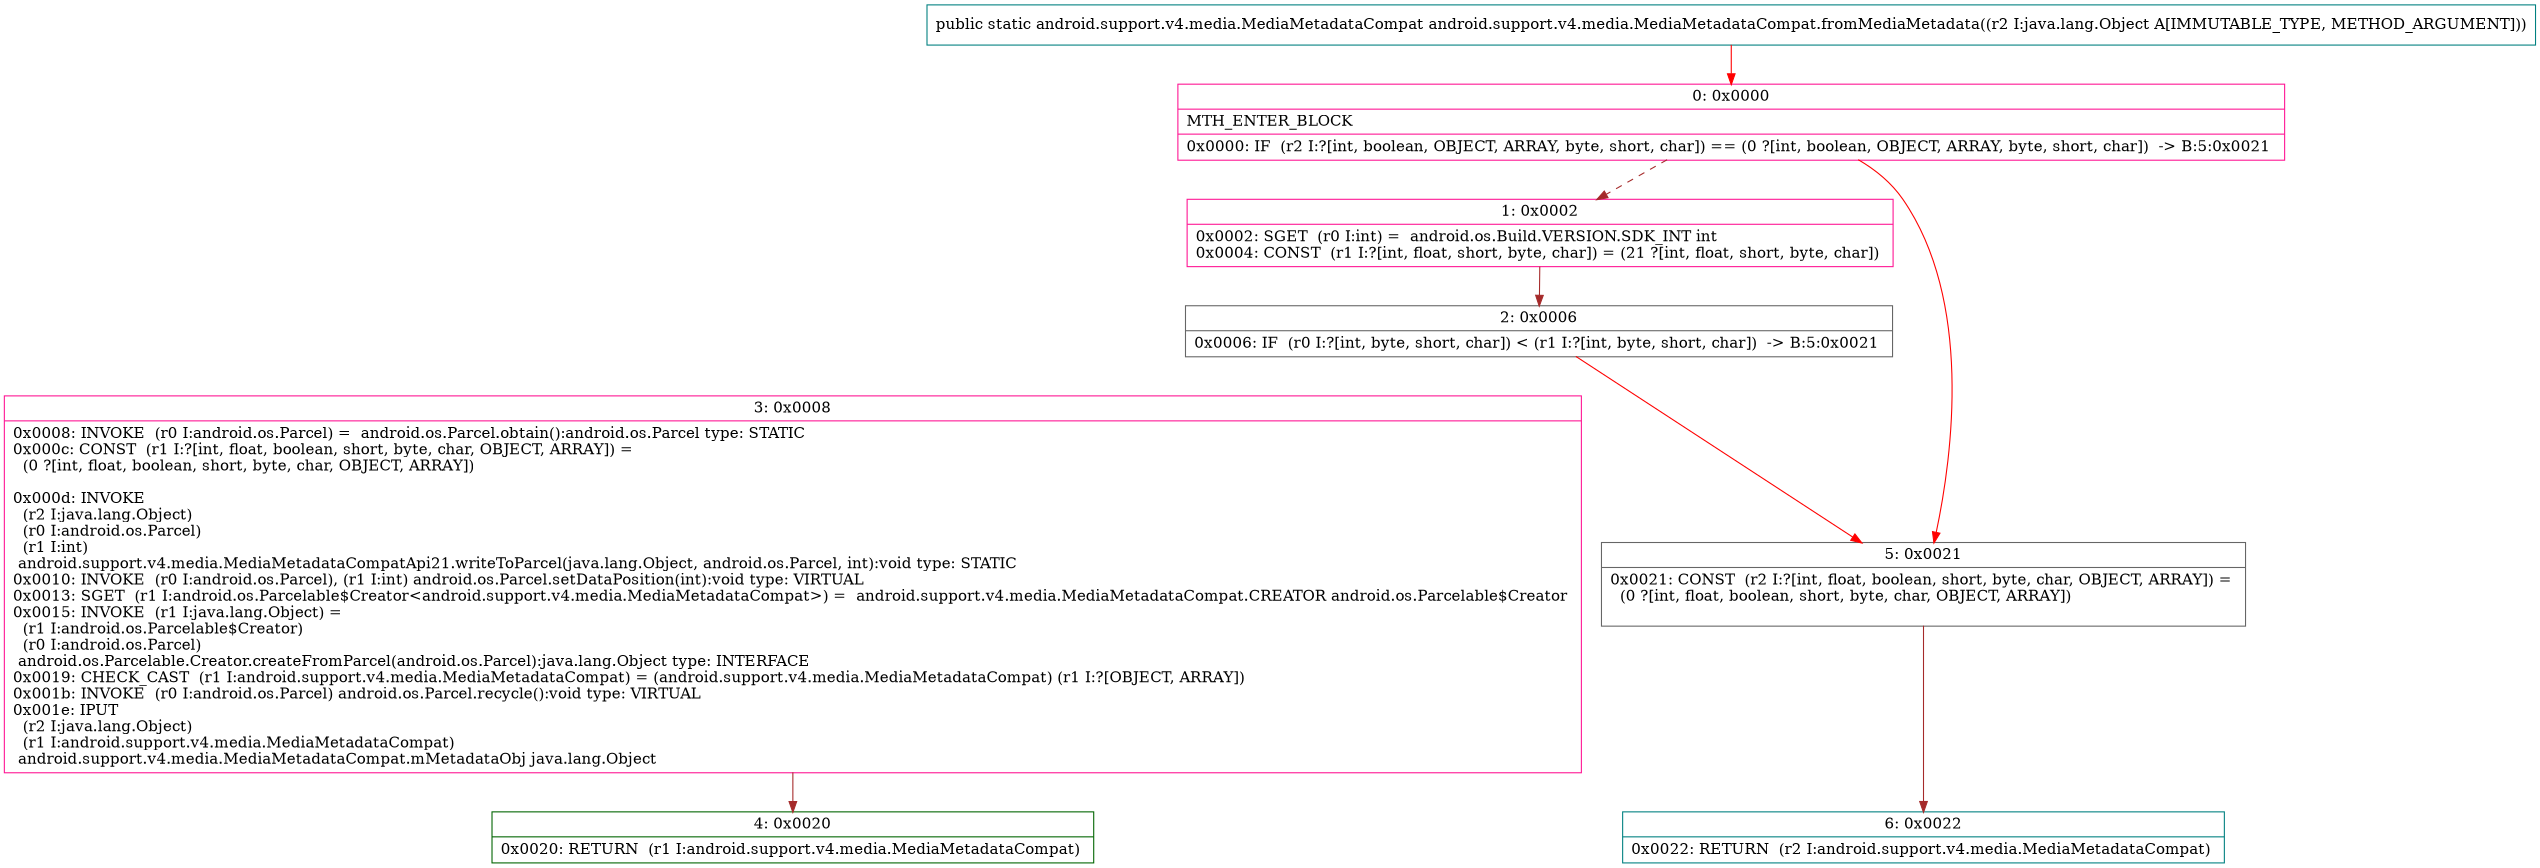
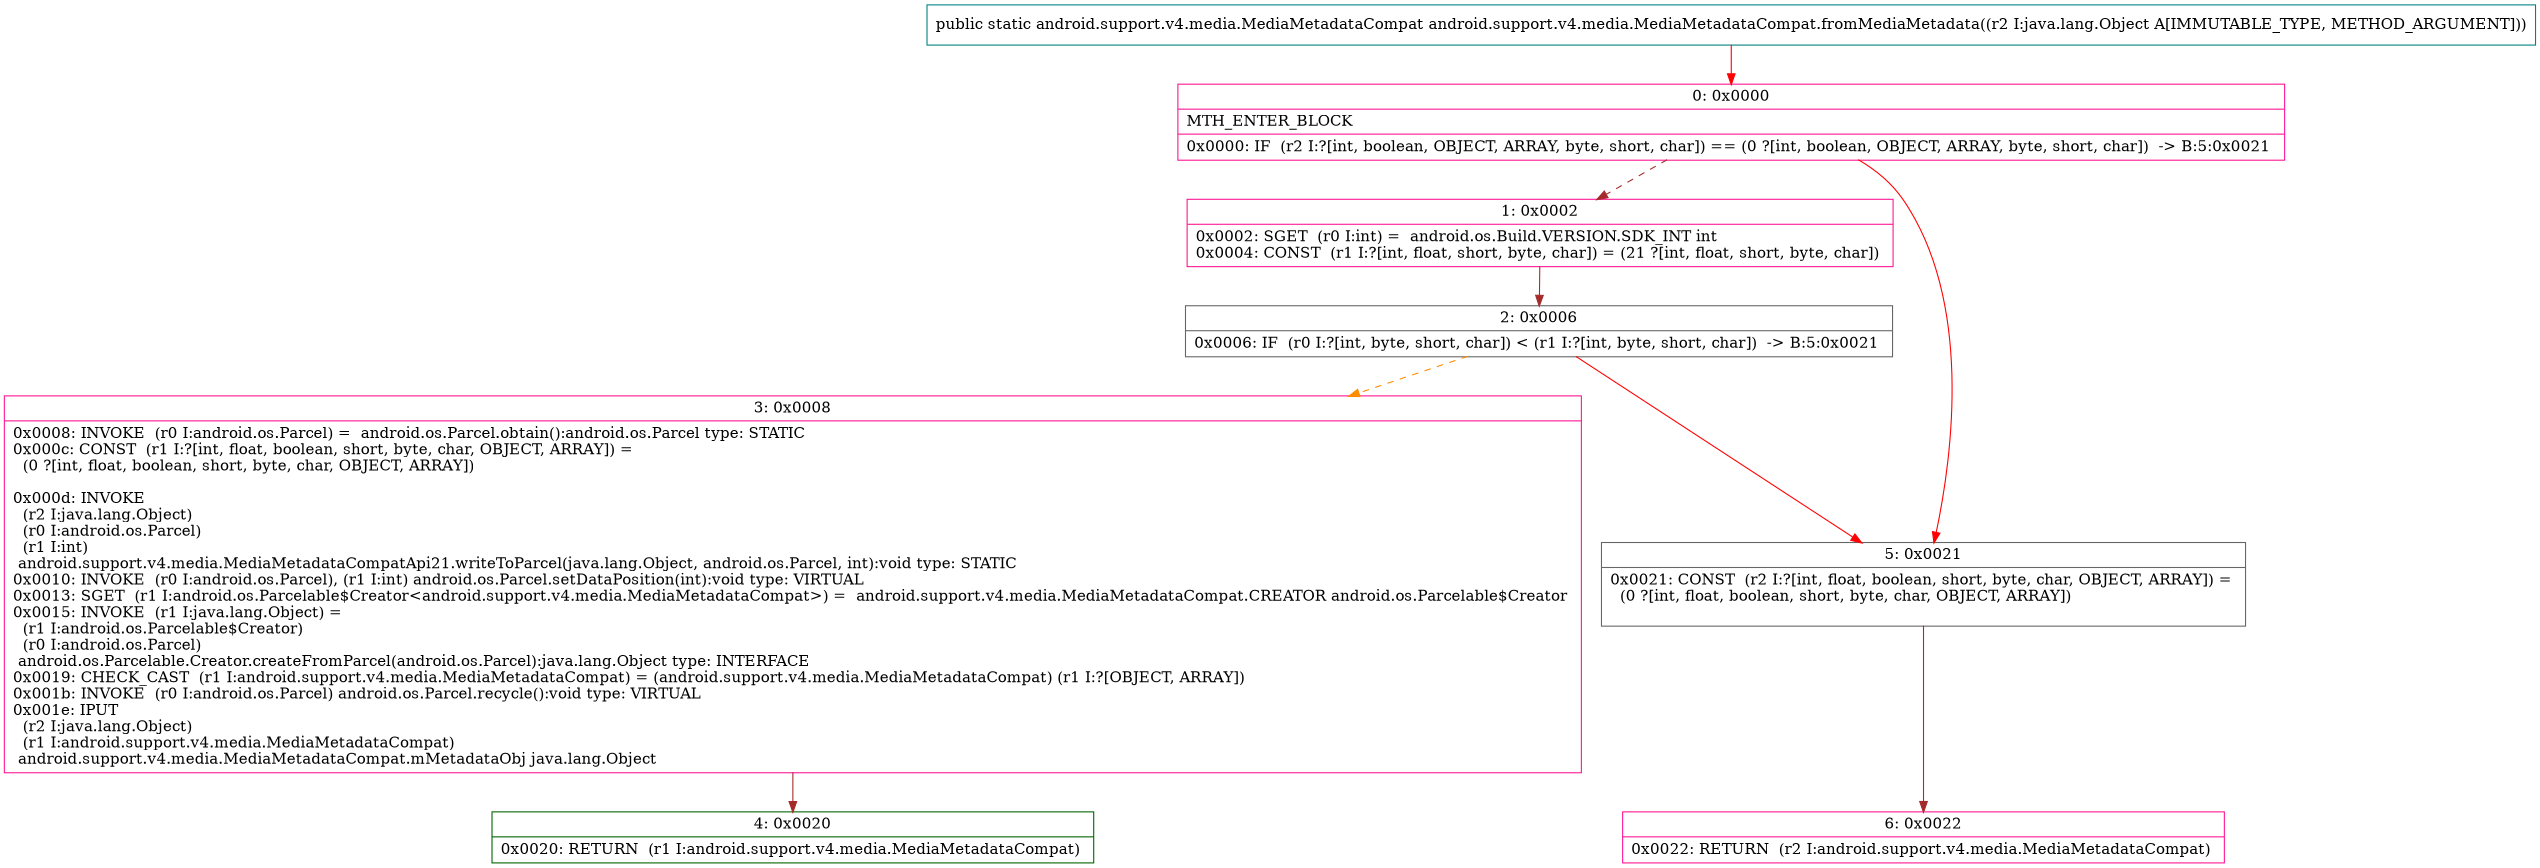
none -> (1413, 375)
(1924, 837) -> (1924, 837)
